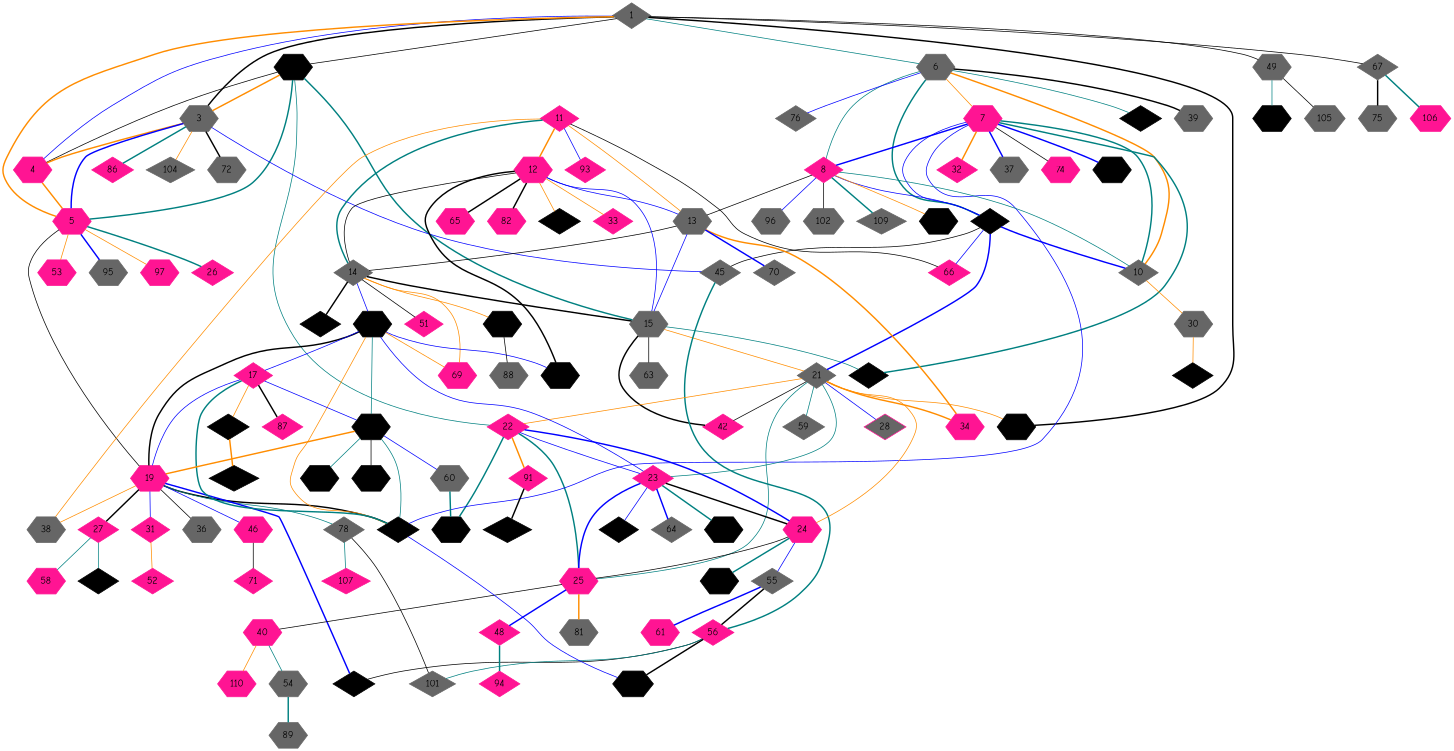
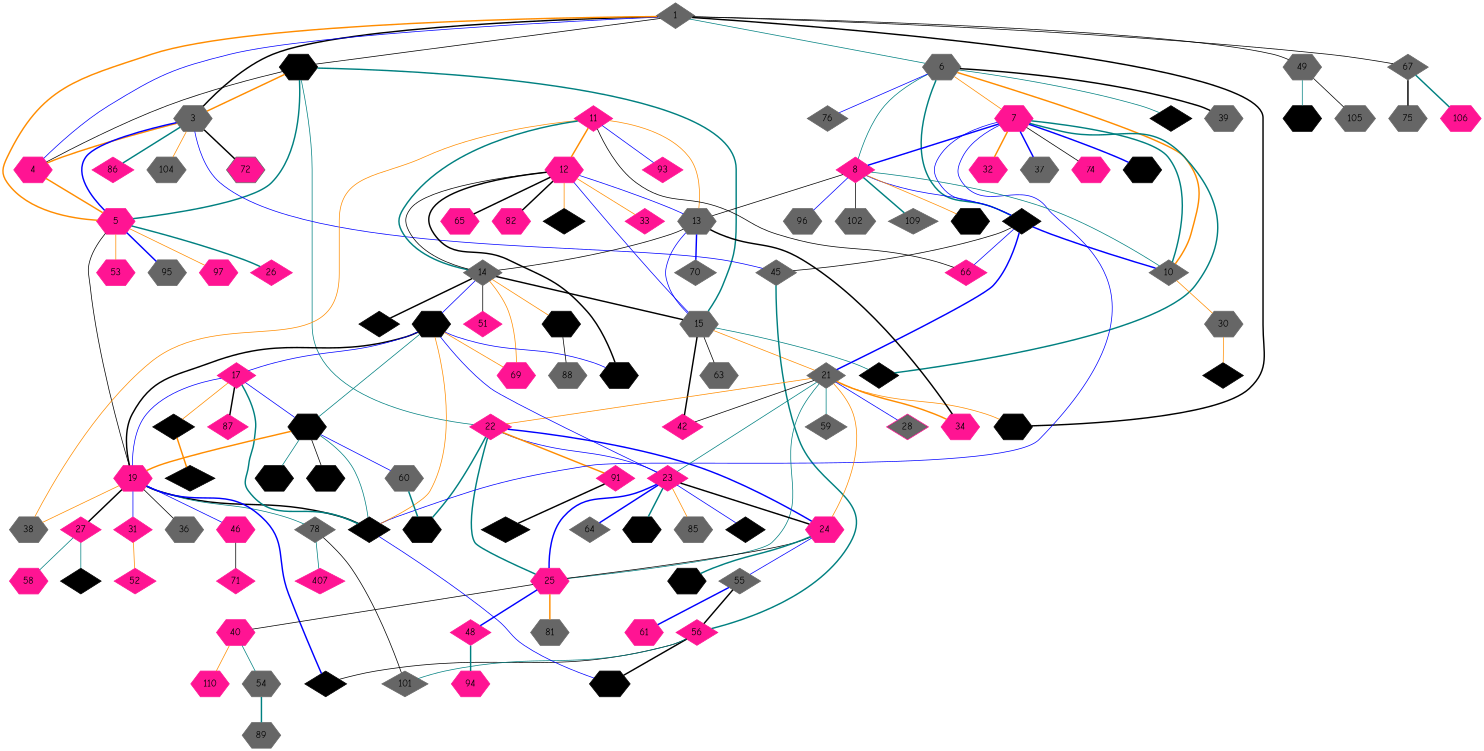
(170, 170) -> (166, 170)
(227, 170) -> (246, 170)
(957, 170) -> (988, 170)
(849, 295) -> (850, 295)
none -> (693, 530)
(346, 581) -> (320, 581)
(500, 684) -> (471, 684)
